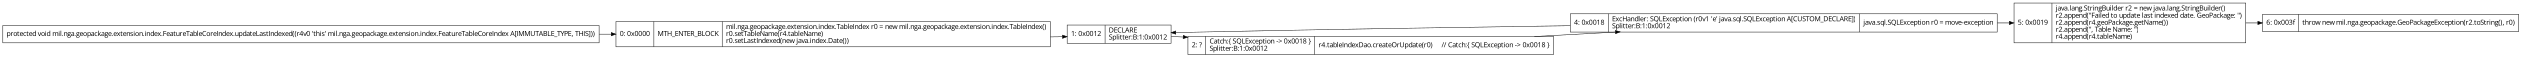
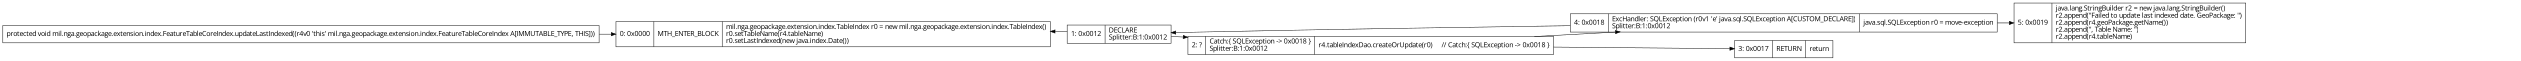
(2391, 23) -> none
(1056, 37) -> (1061, 32)
(2094, 37) -> (2094, 37)
none -> (1784, 49)
